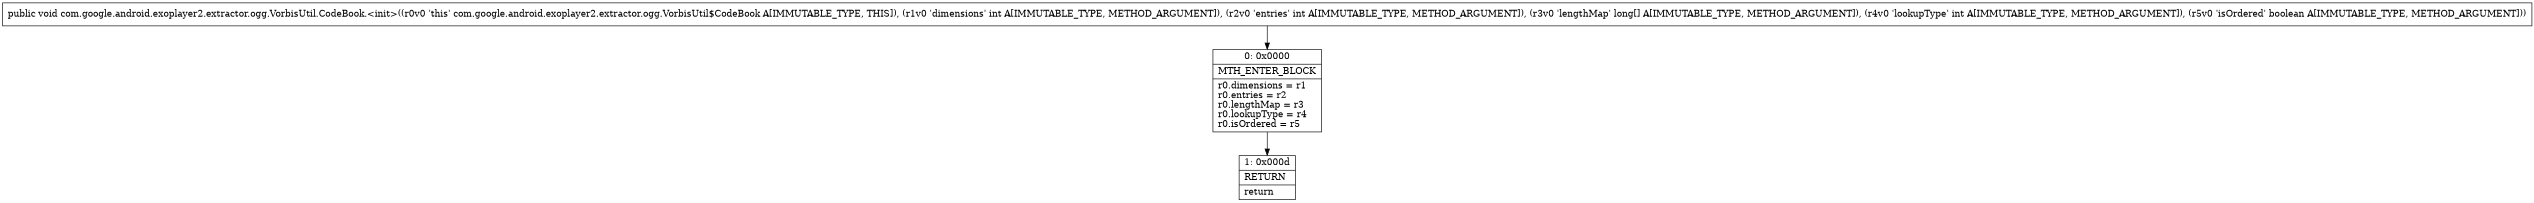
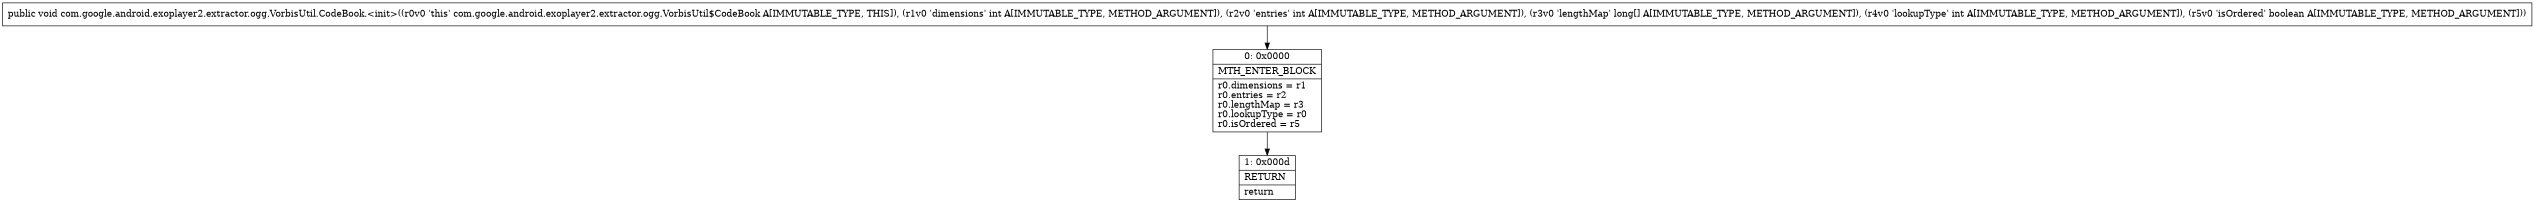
(1262, 115) -> (1262, 115)
